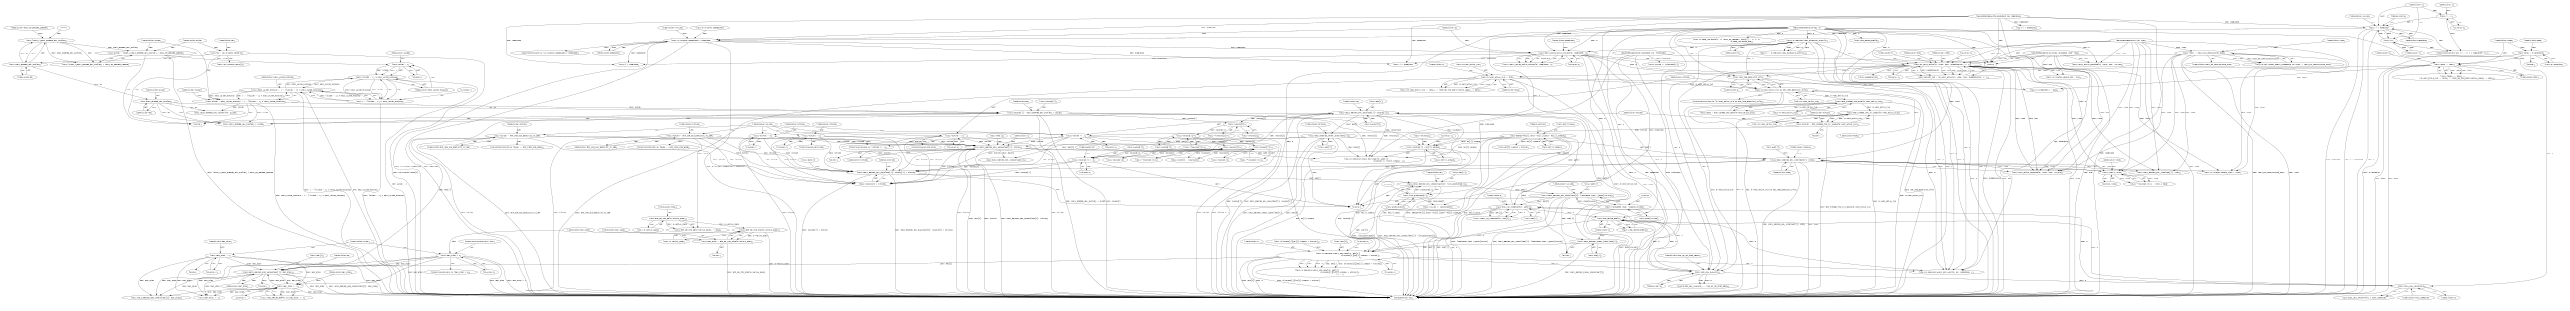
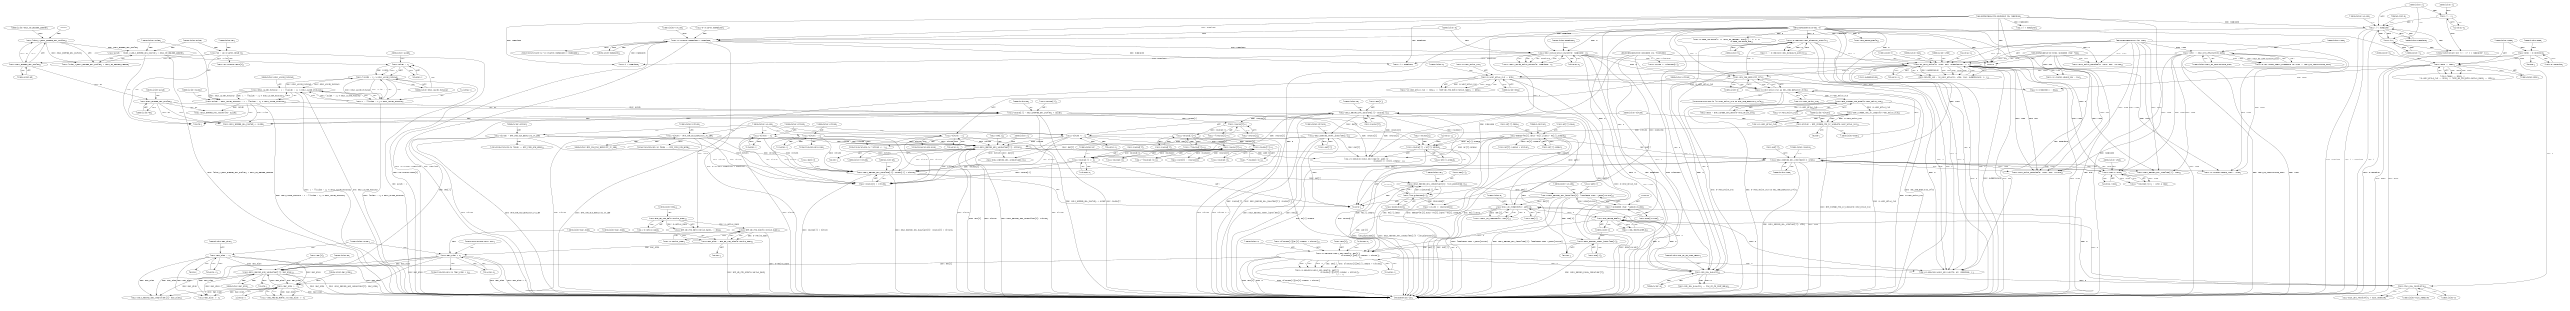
(1691, 46) -> none
none -> (2204, 60)
(1891, 69) -> (1886, 67)
(1860, 120) -> (1838, 130)
none -> (1509, 124)
(1736, 144) -> (1693, 151)
(449, 147) -> none
(1407, 201) -> (1407, 201)
none -> (584, 249)
(1703, 286) -> (1703, 286)
(2412, 293) -> (2417, 291)
